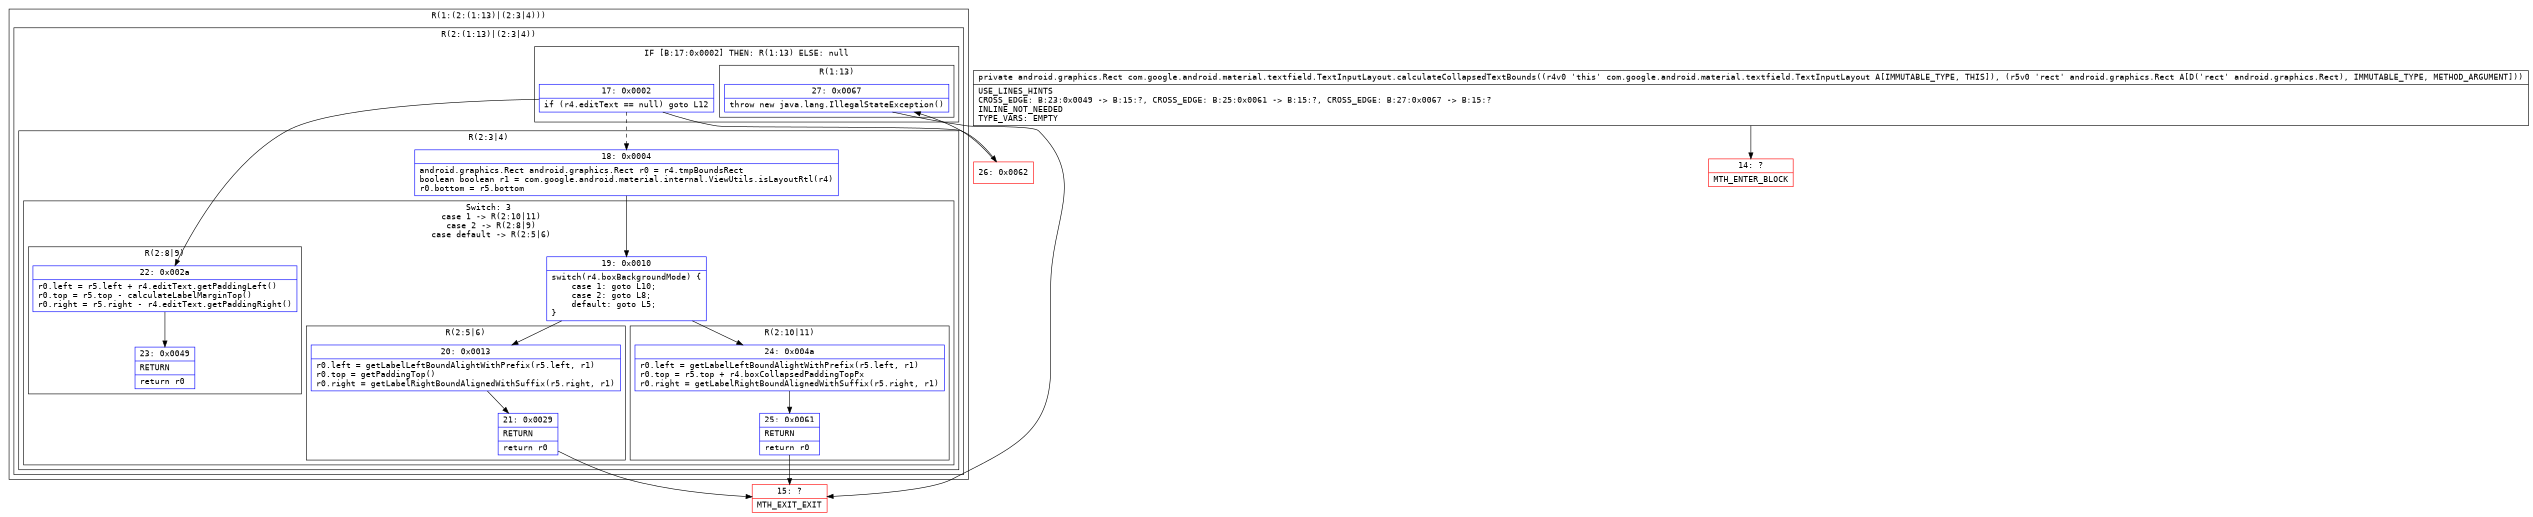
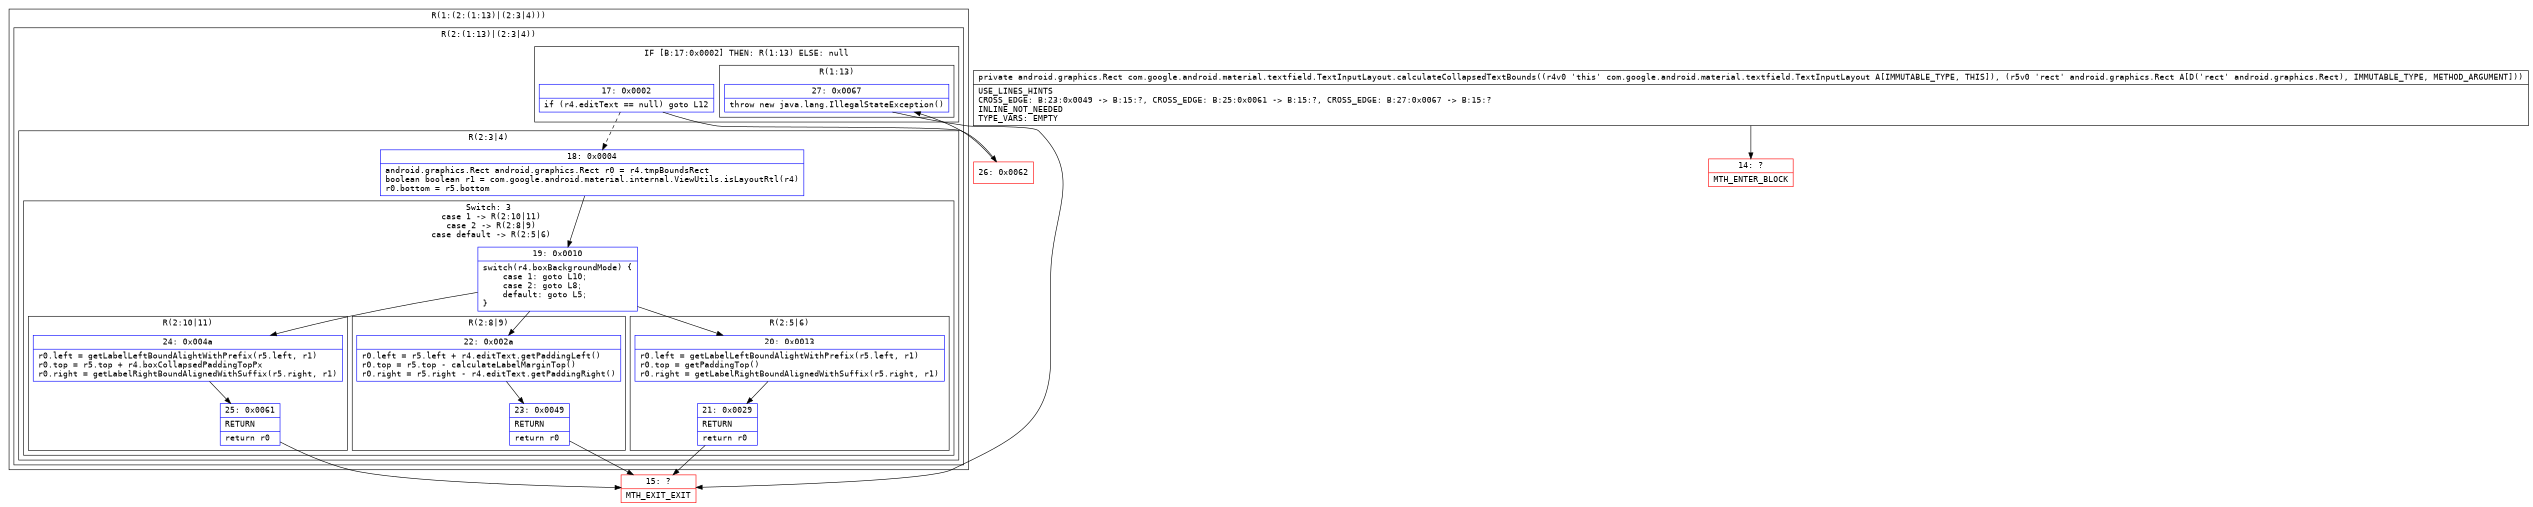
(327, 118) -> (521, 321)
none -> (599, 456)
